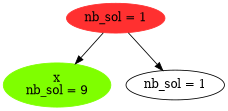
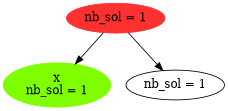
(57, 85) -> (57, 85)
